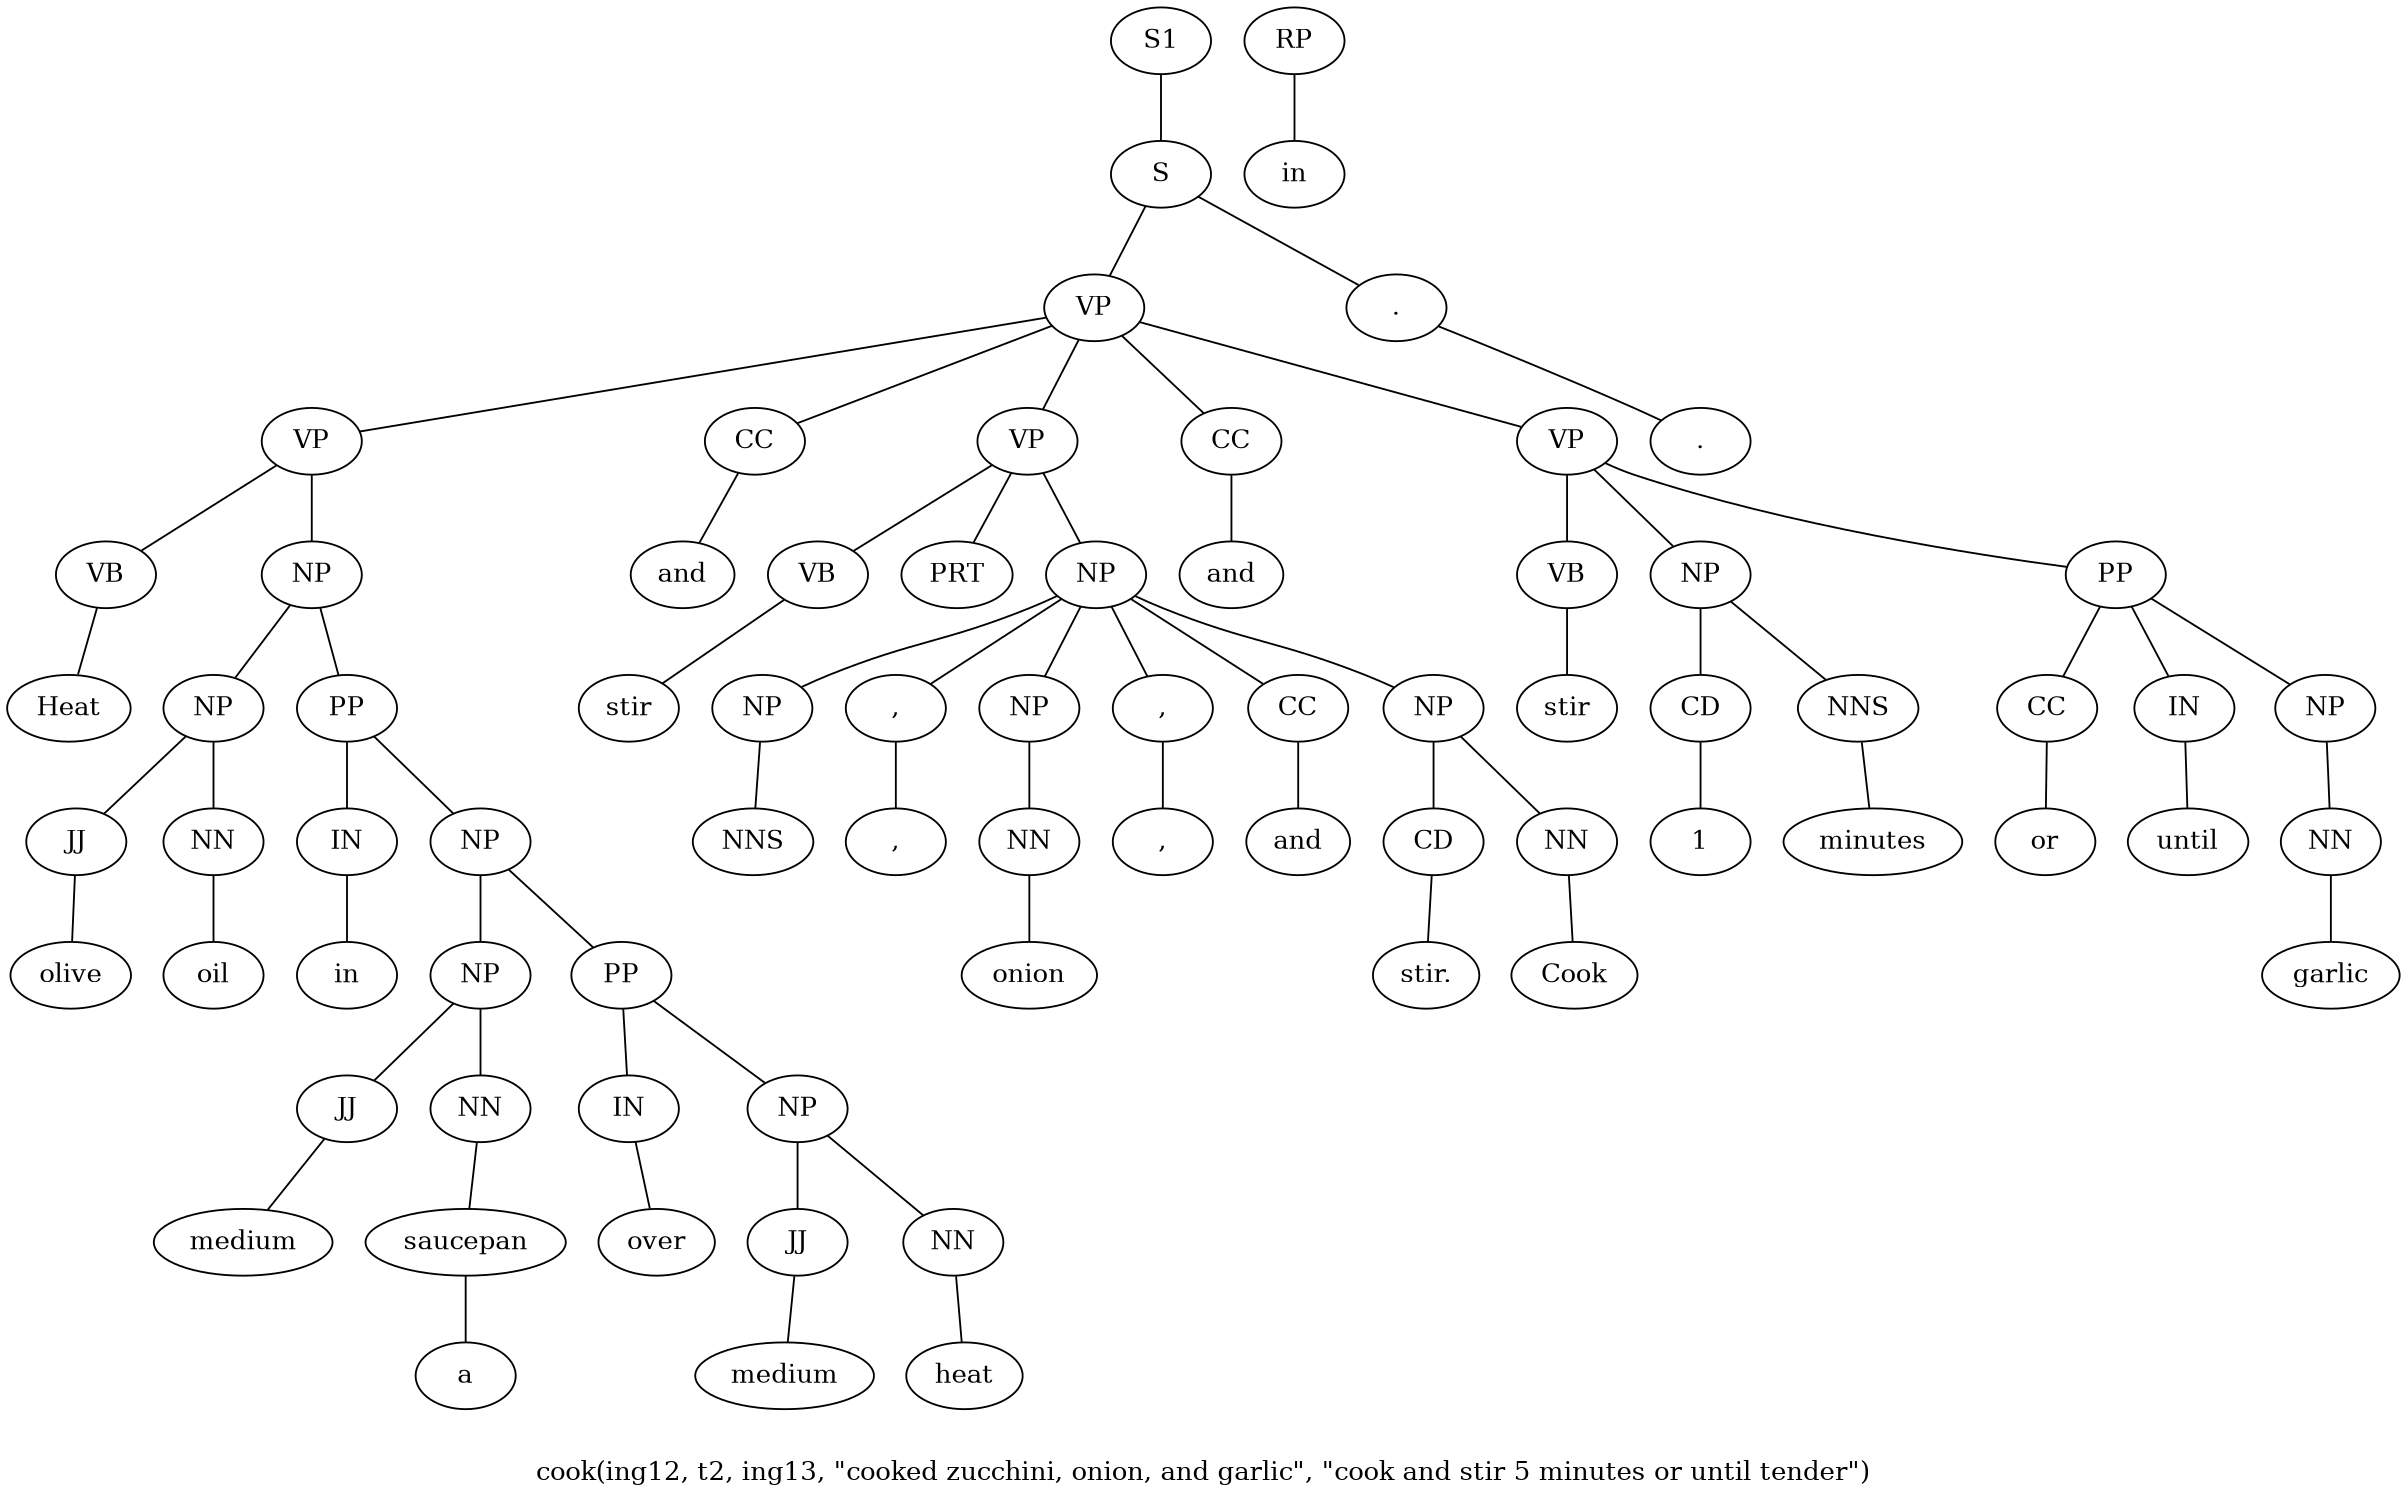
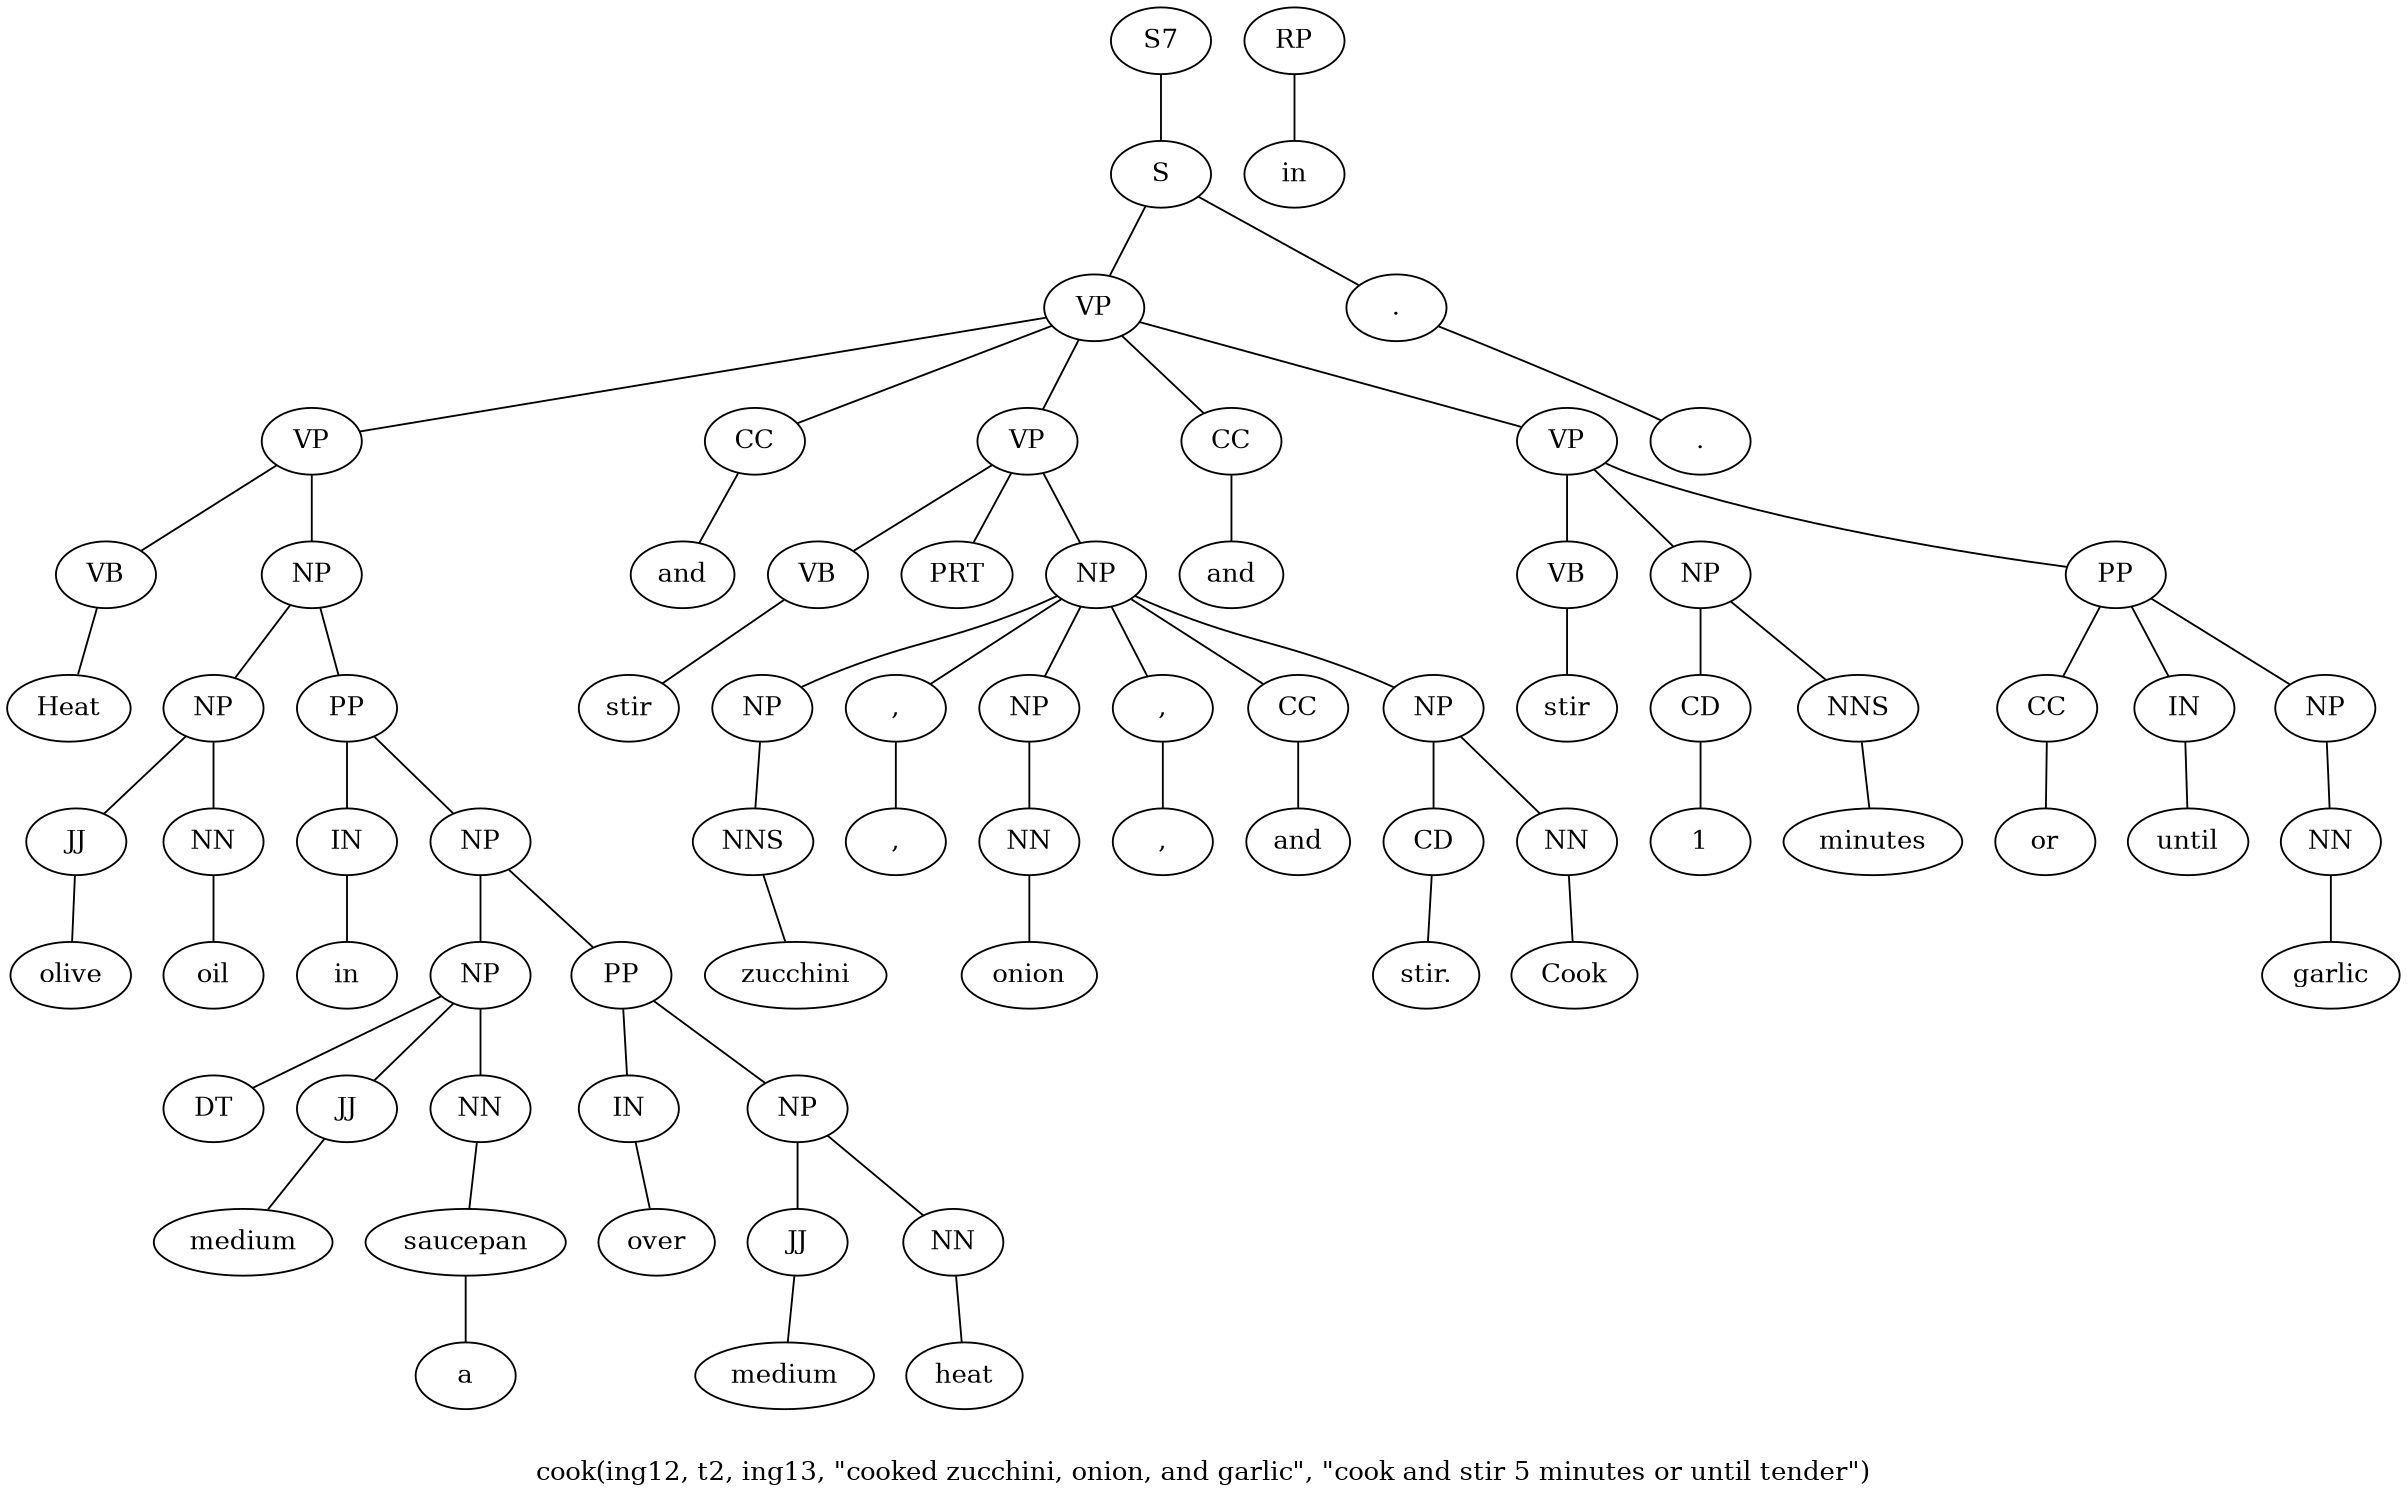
(1161, 41) -> (1161, 41)
none -> (796, 975)
none -> (214, 1109)
